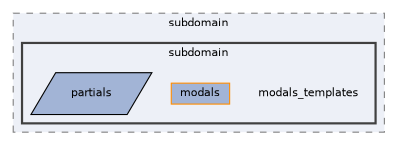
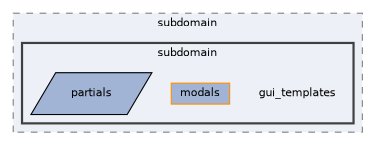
(308, 94) -> (297, 94)
